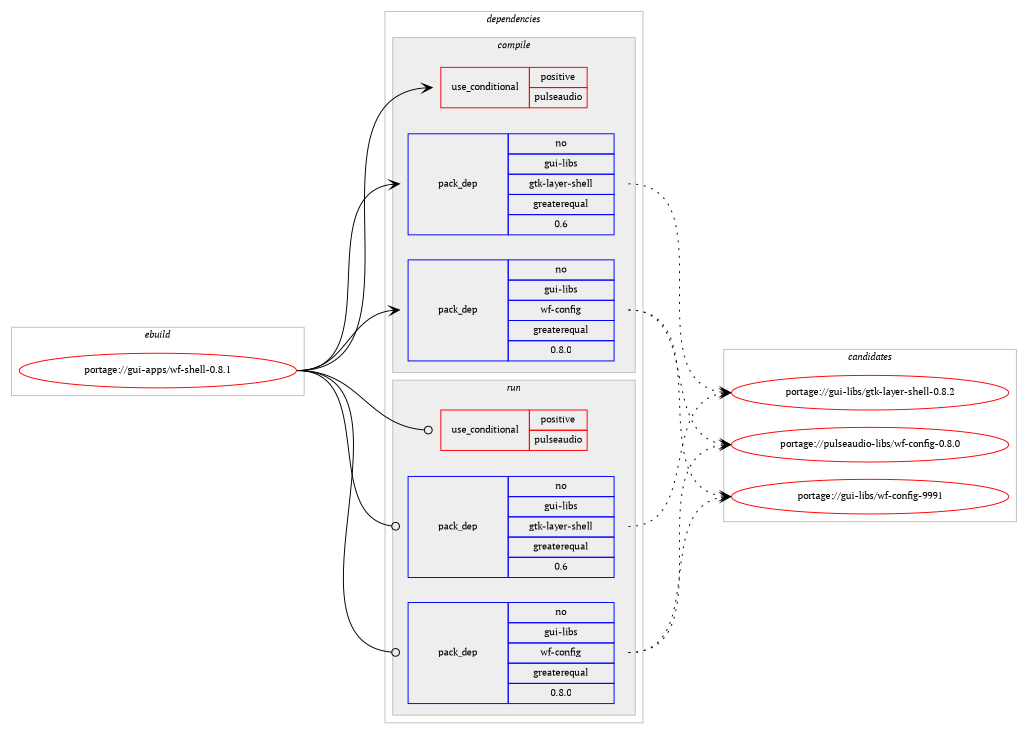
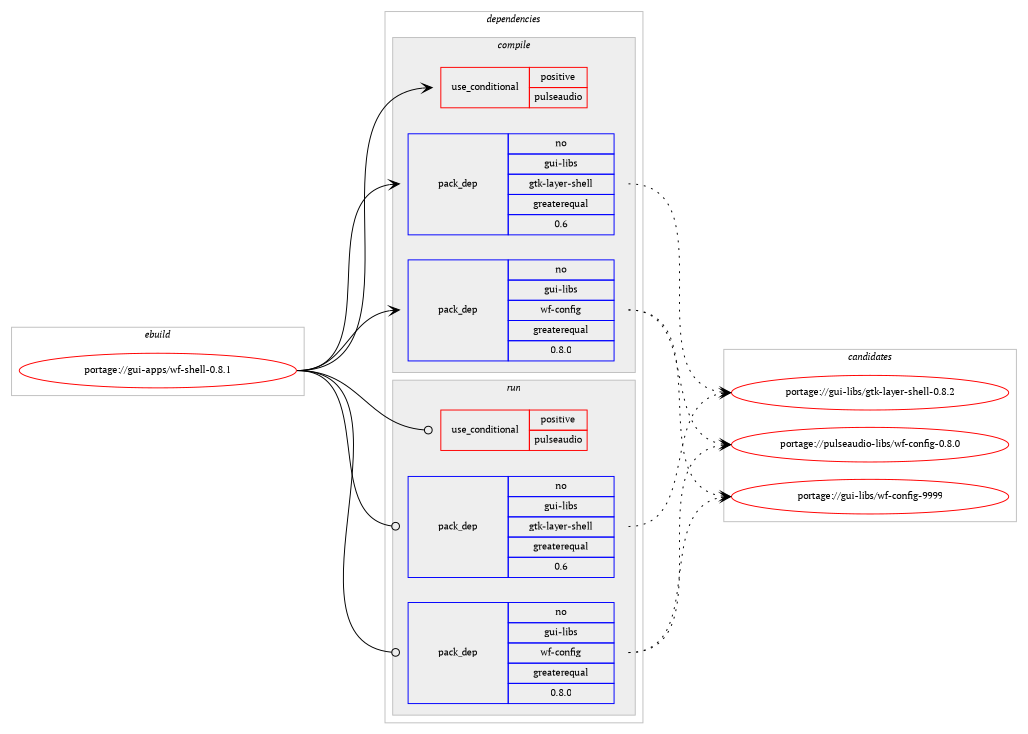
(870, 497) -> (870, 497)
